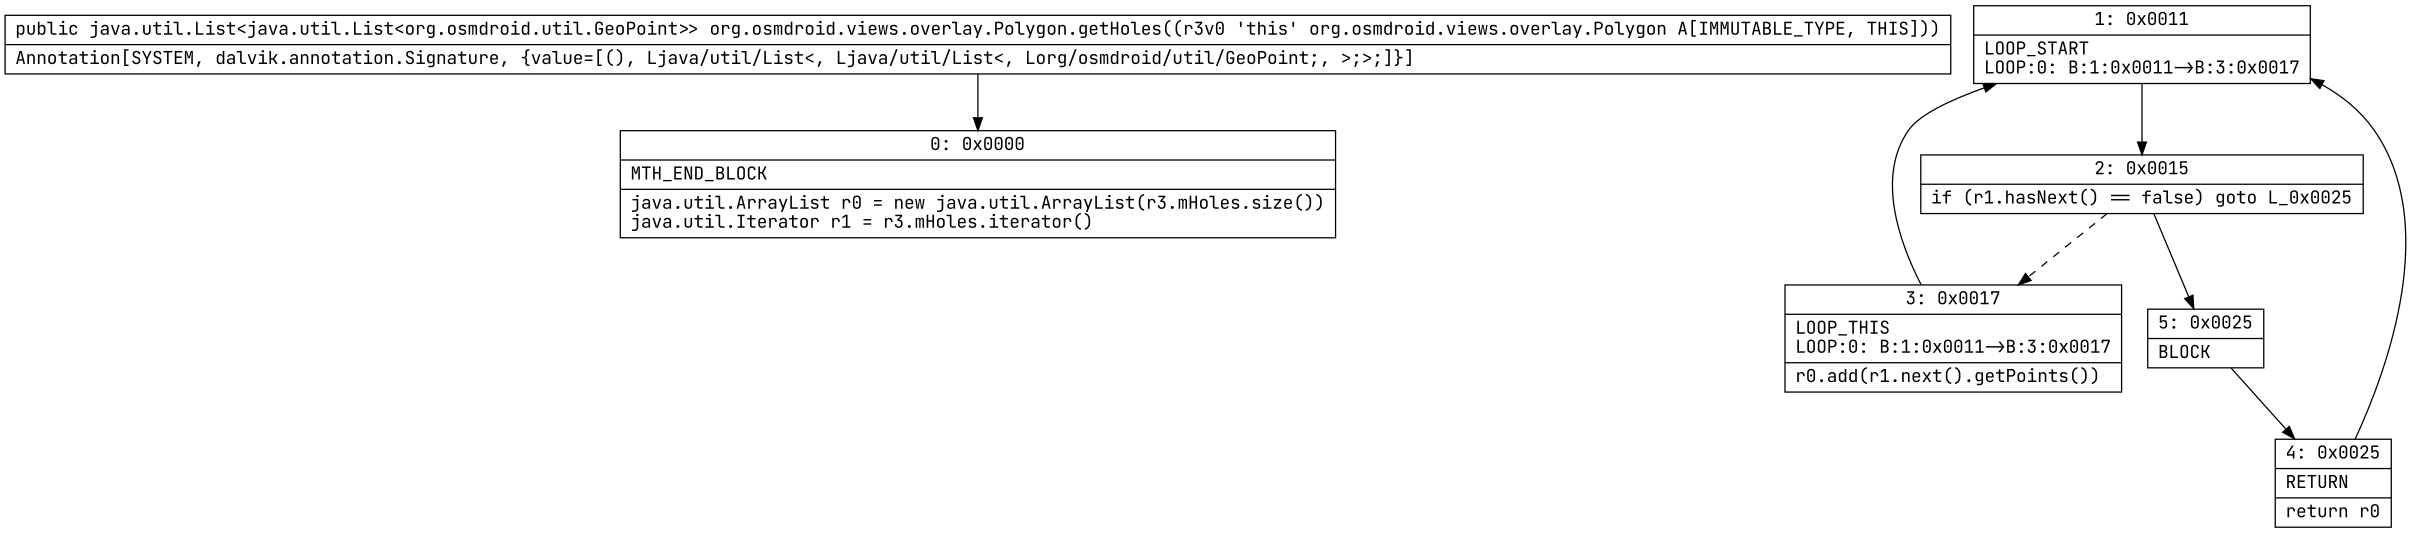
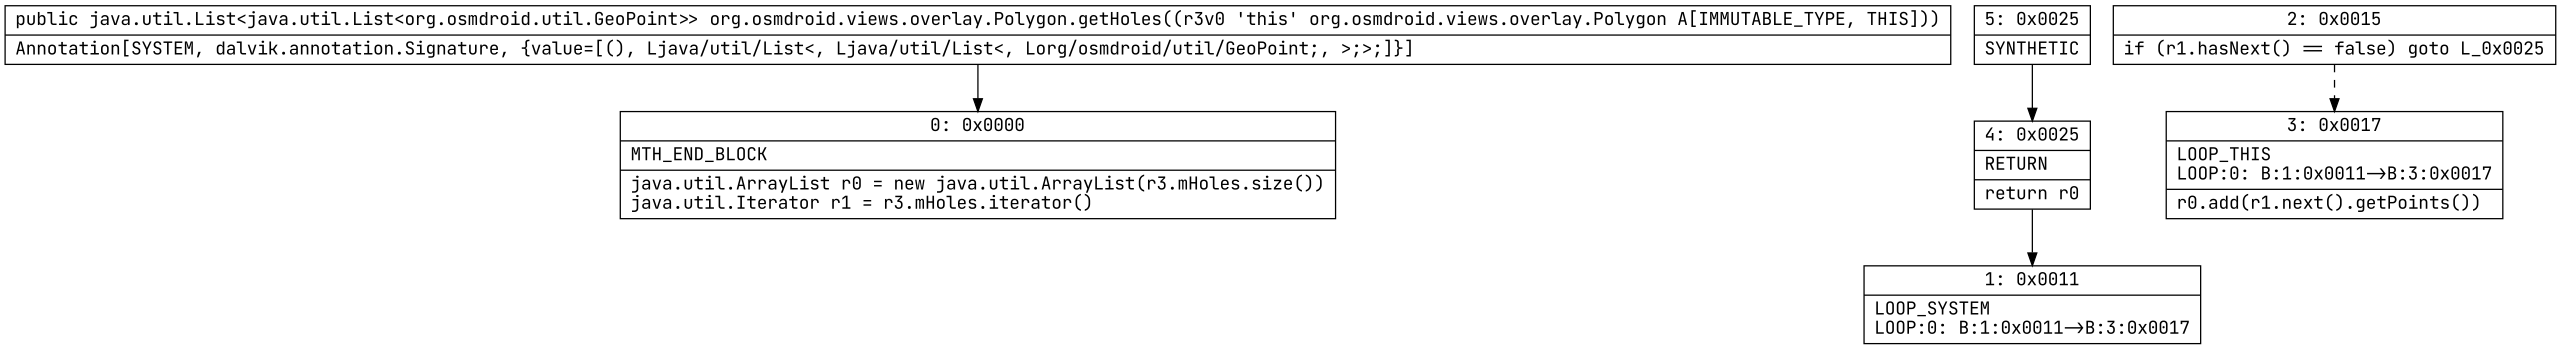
(2037, 49) -> (1932, 309)
(2142, 113) -> none
(1895, 165) -> none
(2171, 255) -> none
(2185, 353) -> (2032, 49)
